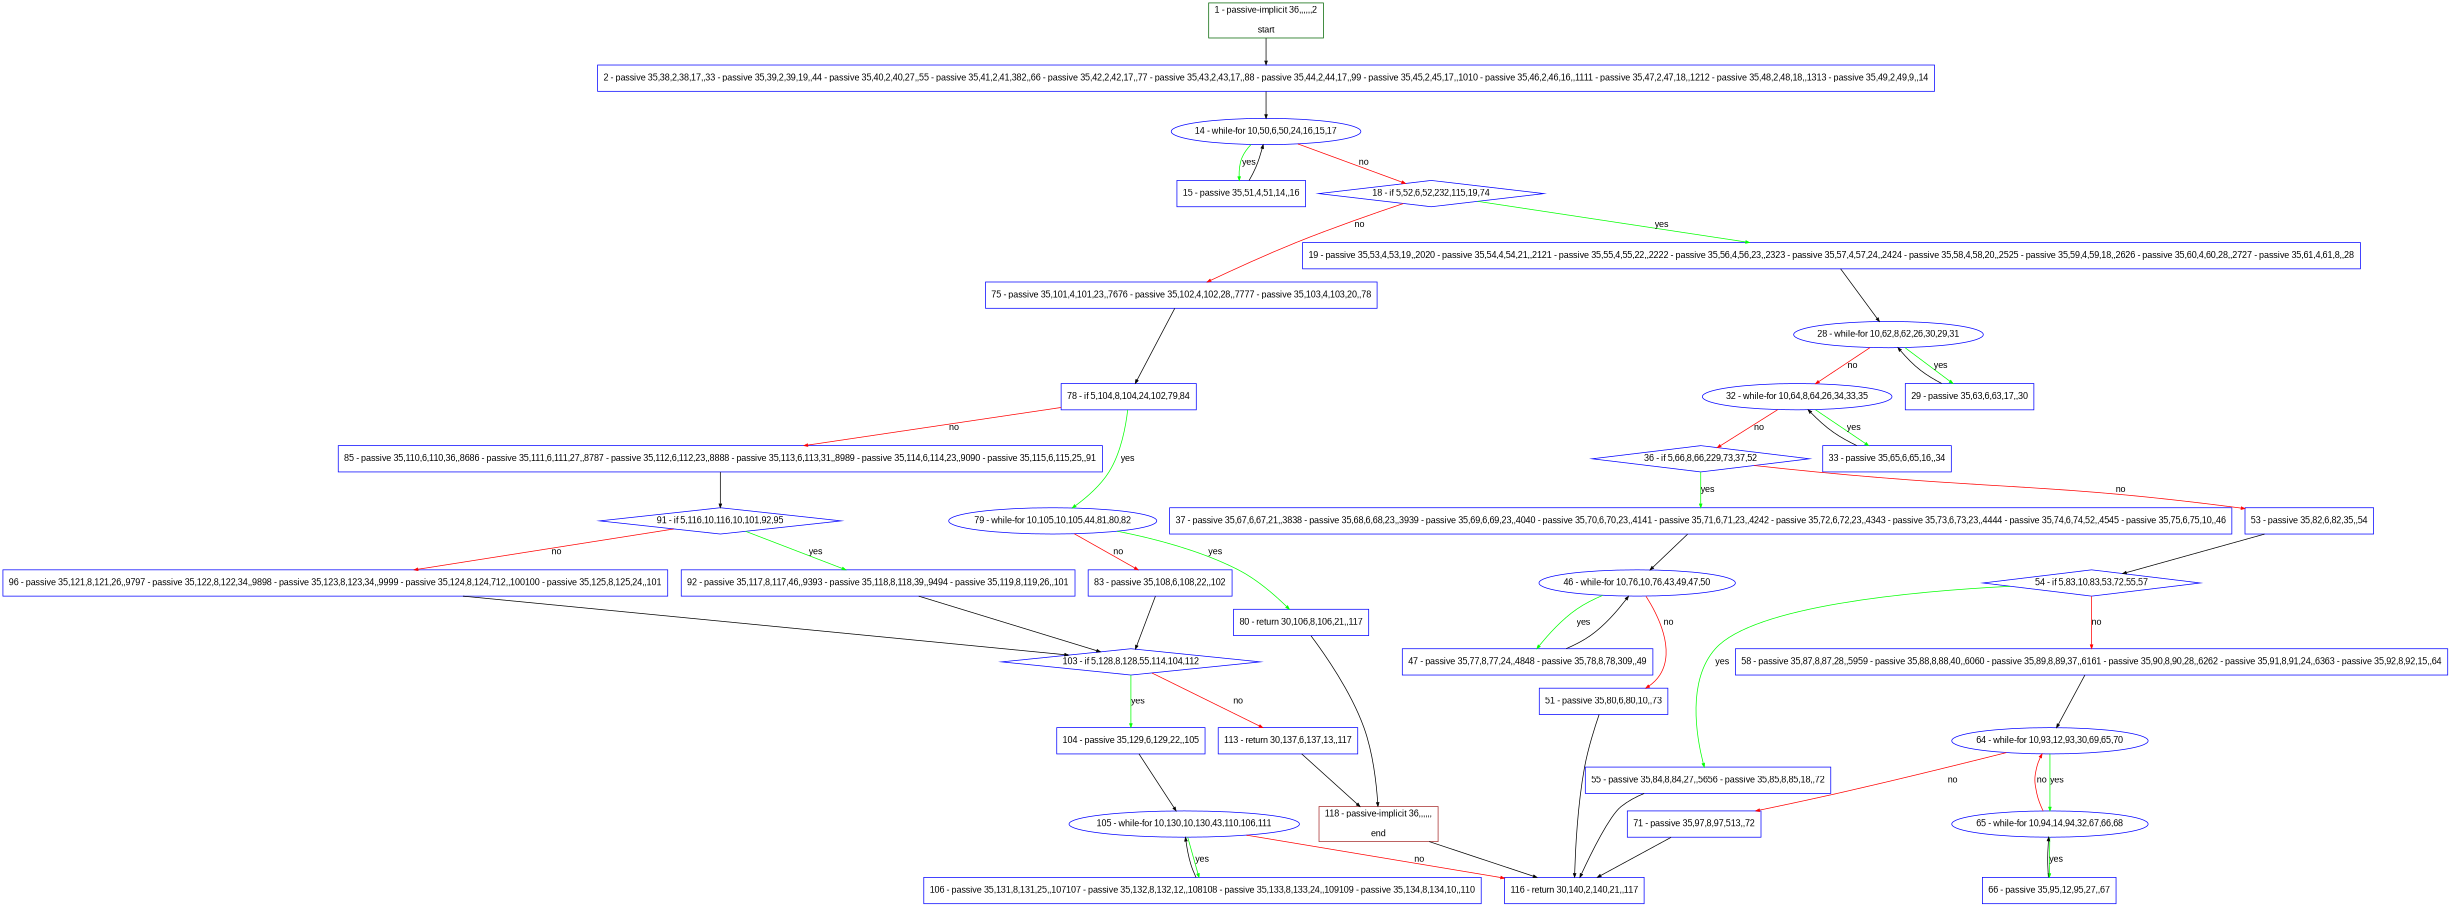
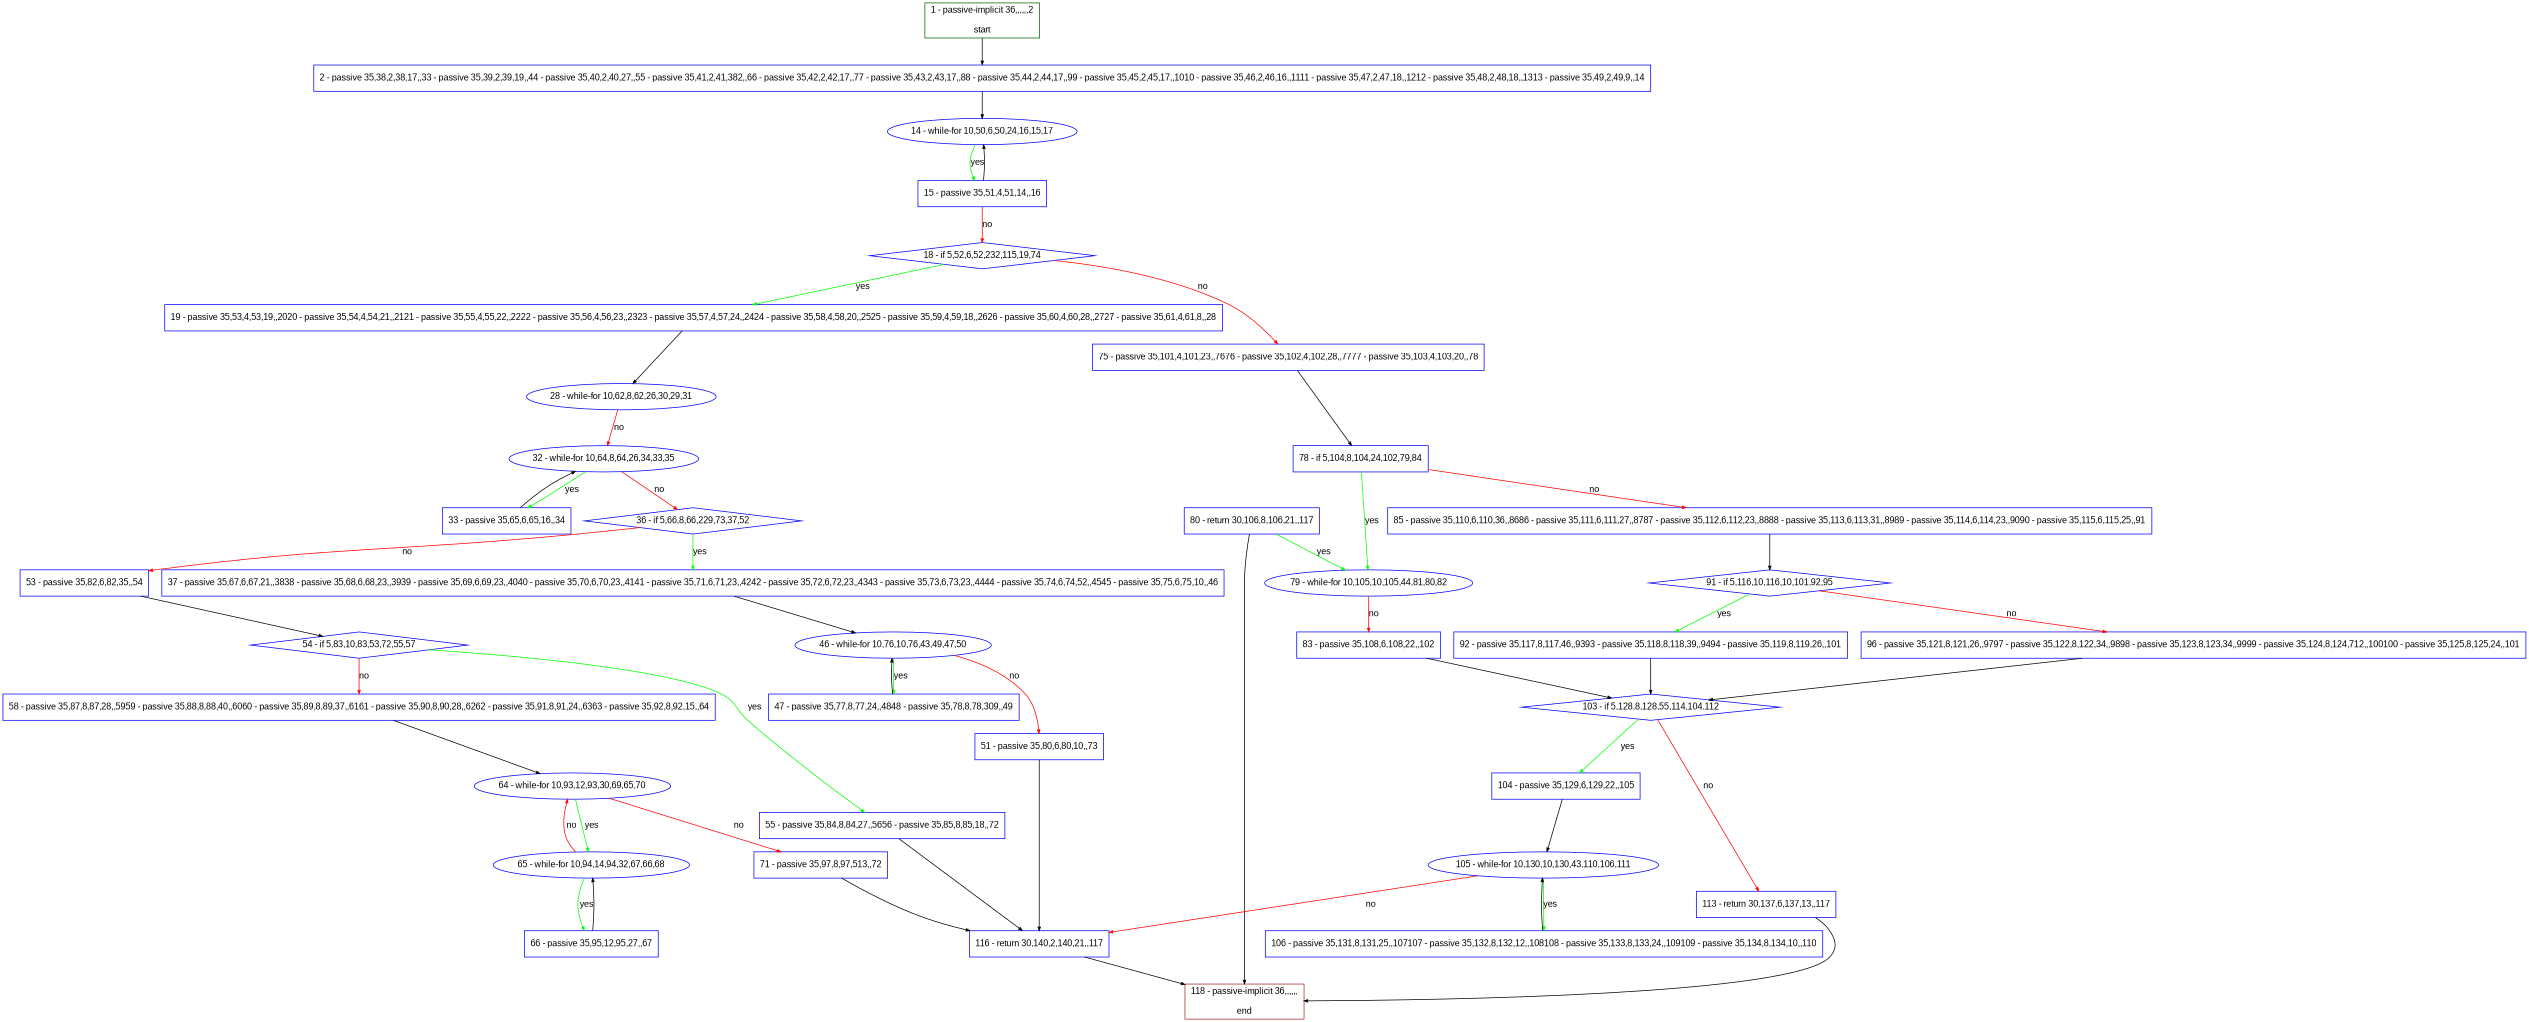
(1350, 163) -> (982, 223)
(1970, 397) -> none
(1208, 556) -> (1309, 551)
(1481, 859) -> (1133, 970)
